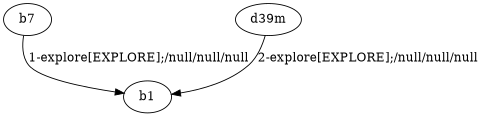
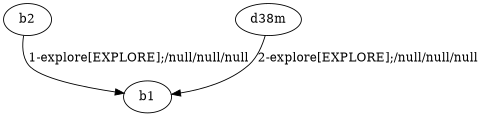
(28, 20) -> (28, 20)
(268, 20) -> (268, 20)
